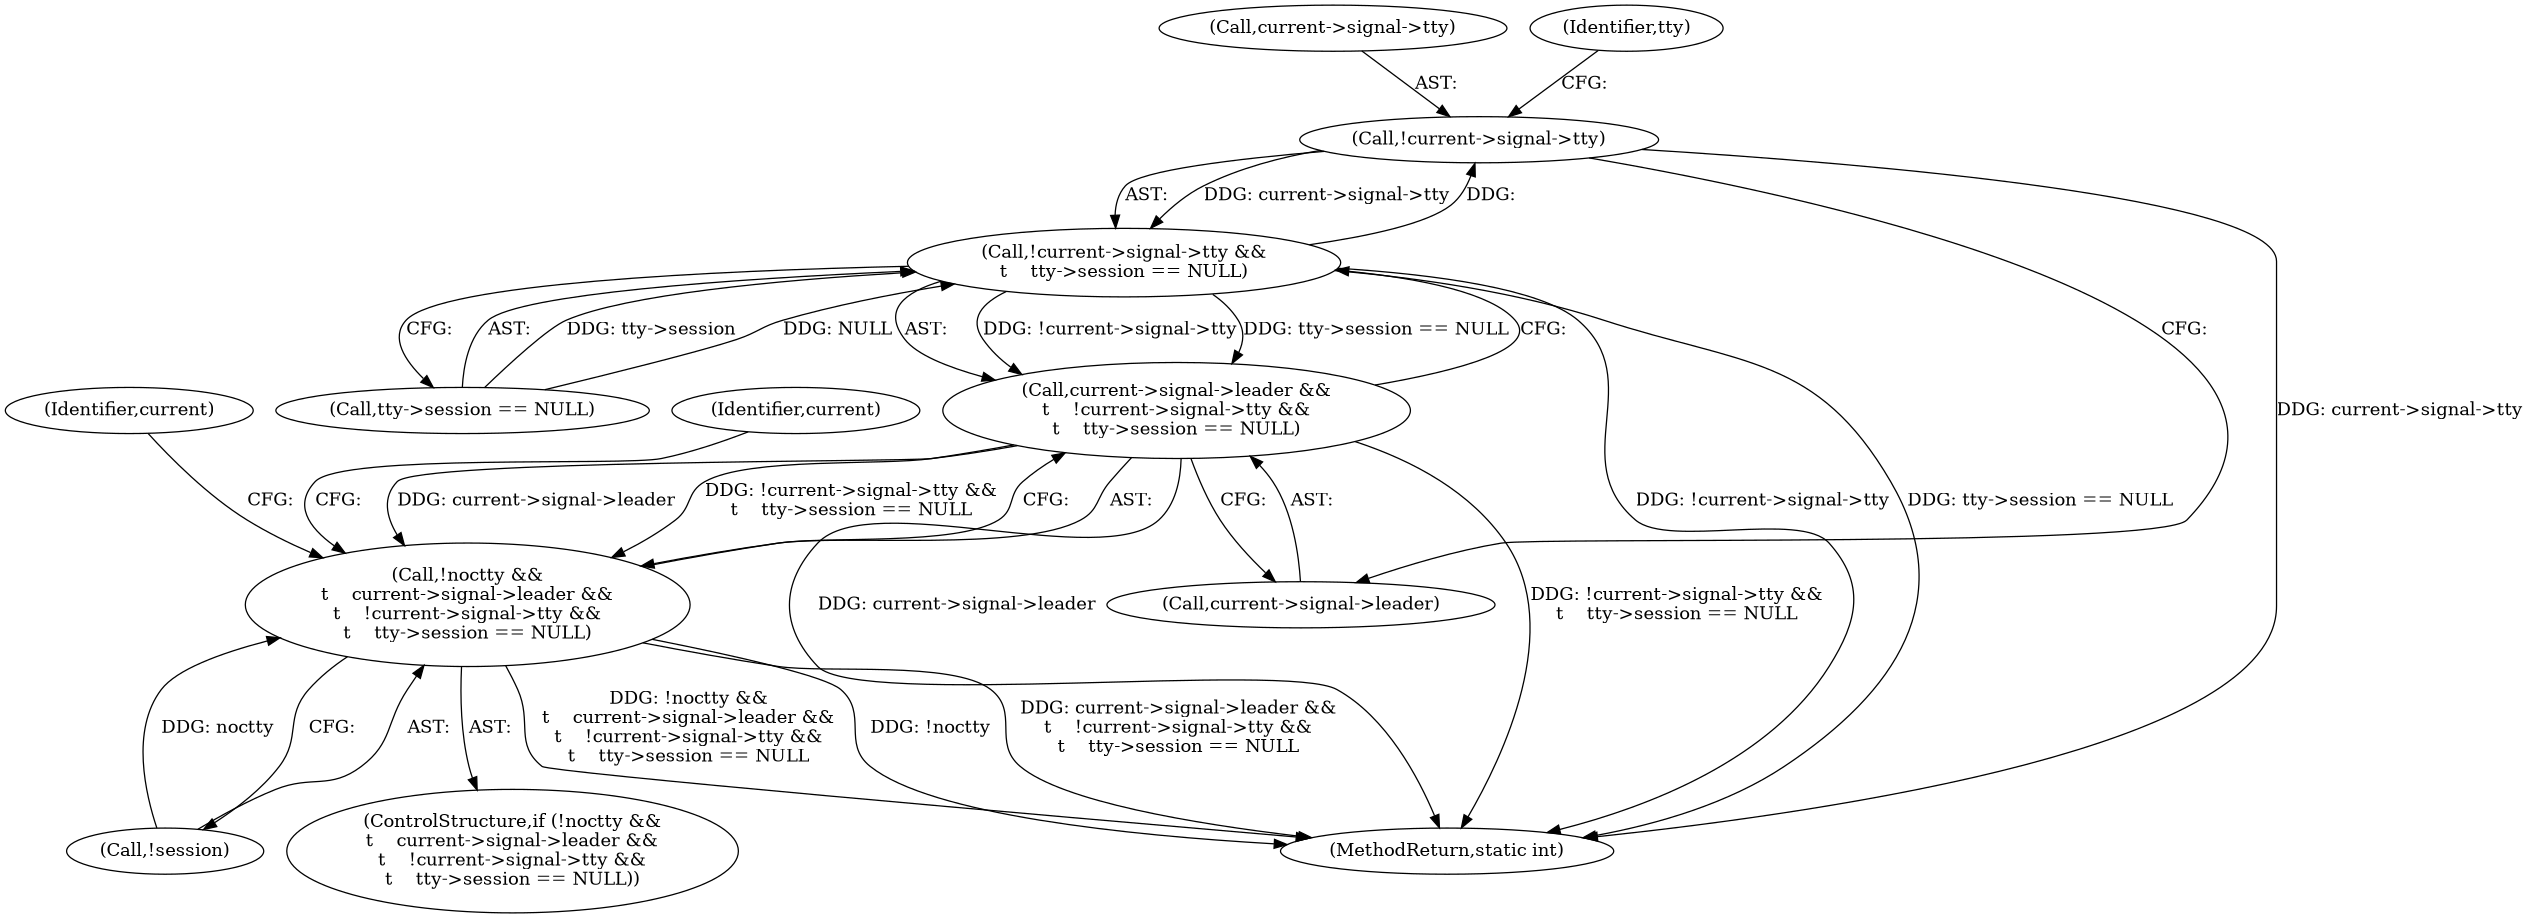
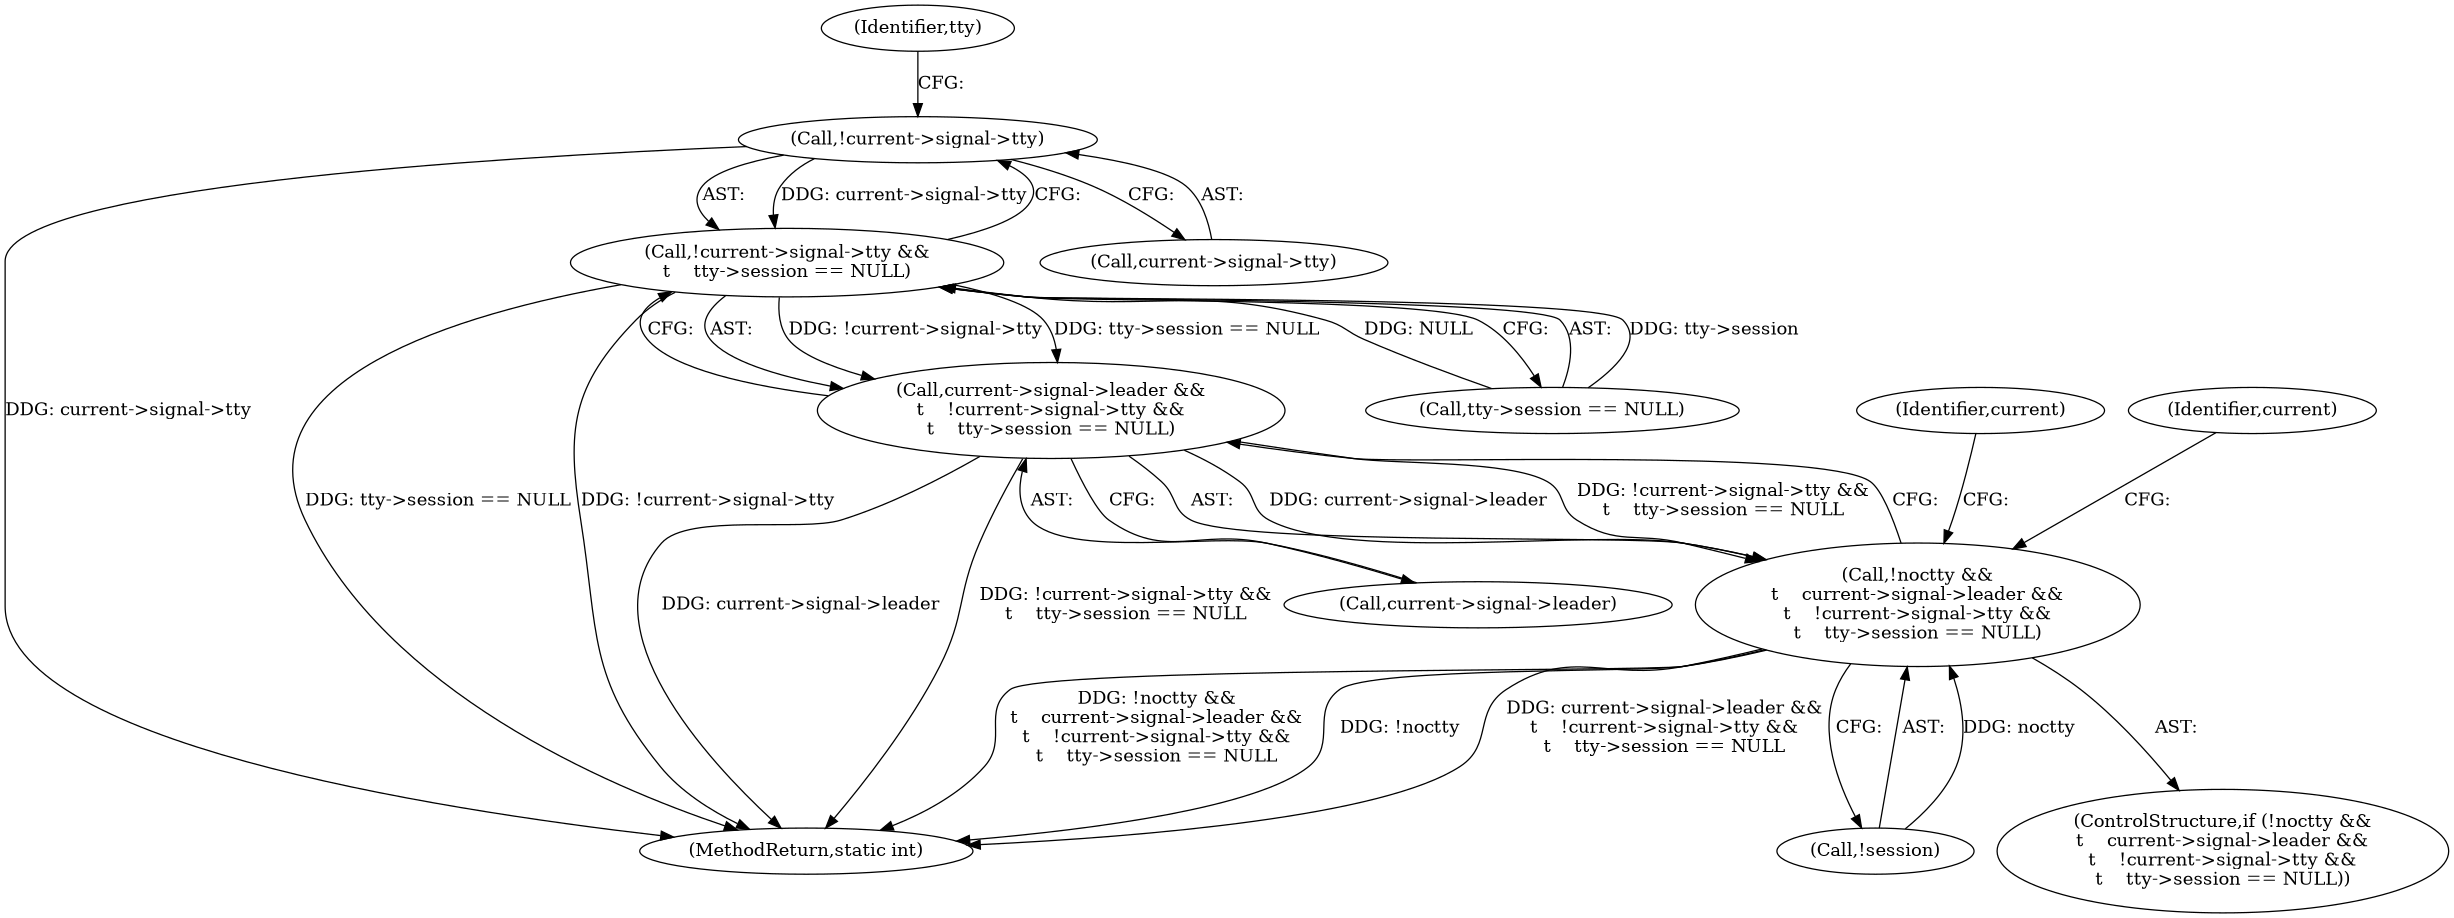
(1494, 195) -> (1061, 195)
(2184, 521) -> (1096, 188)
